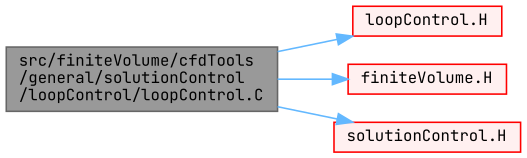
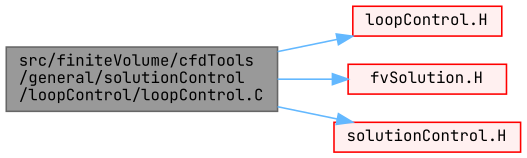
(427, 79) -> (427, 79)
